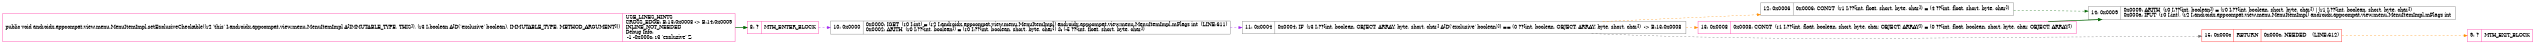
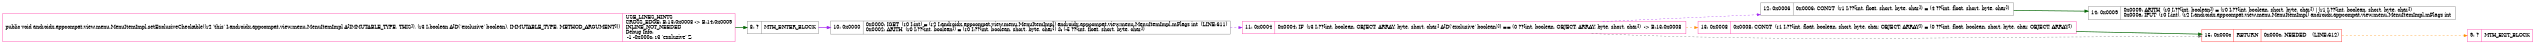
(2049, 11) -> (2049, 11)
(1680, 18) -> (1680, 18)
(2073, 21) -> (2137, 33)
(783, 28) -> (783, 28)
(823, 28) -> (823, 28)
(1464, 28) -> (1464, 28)
